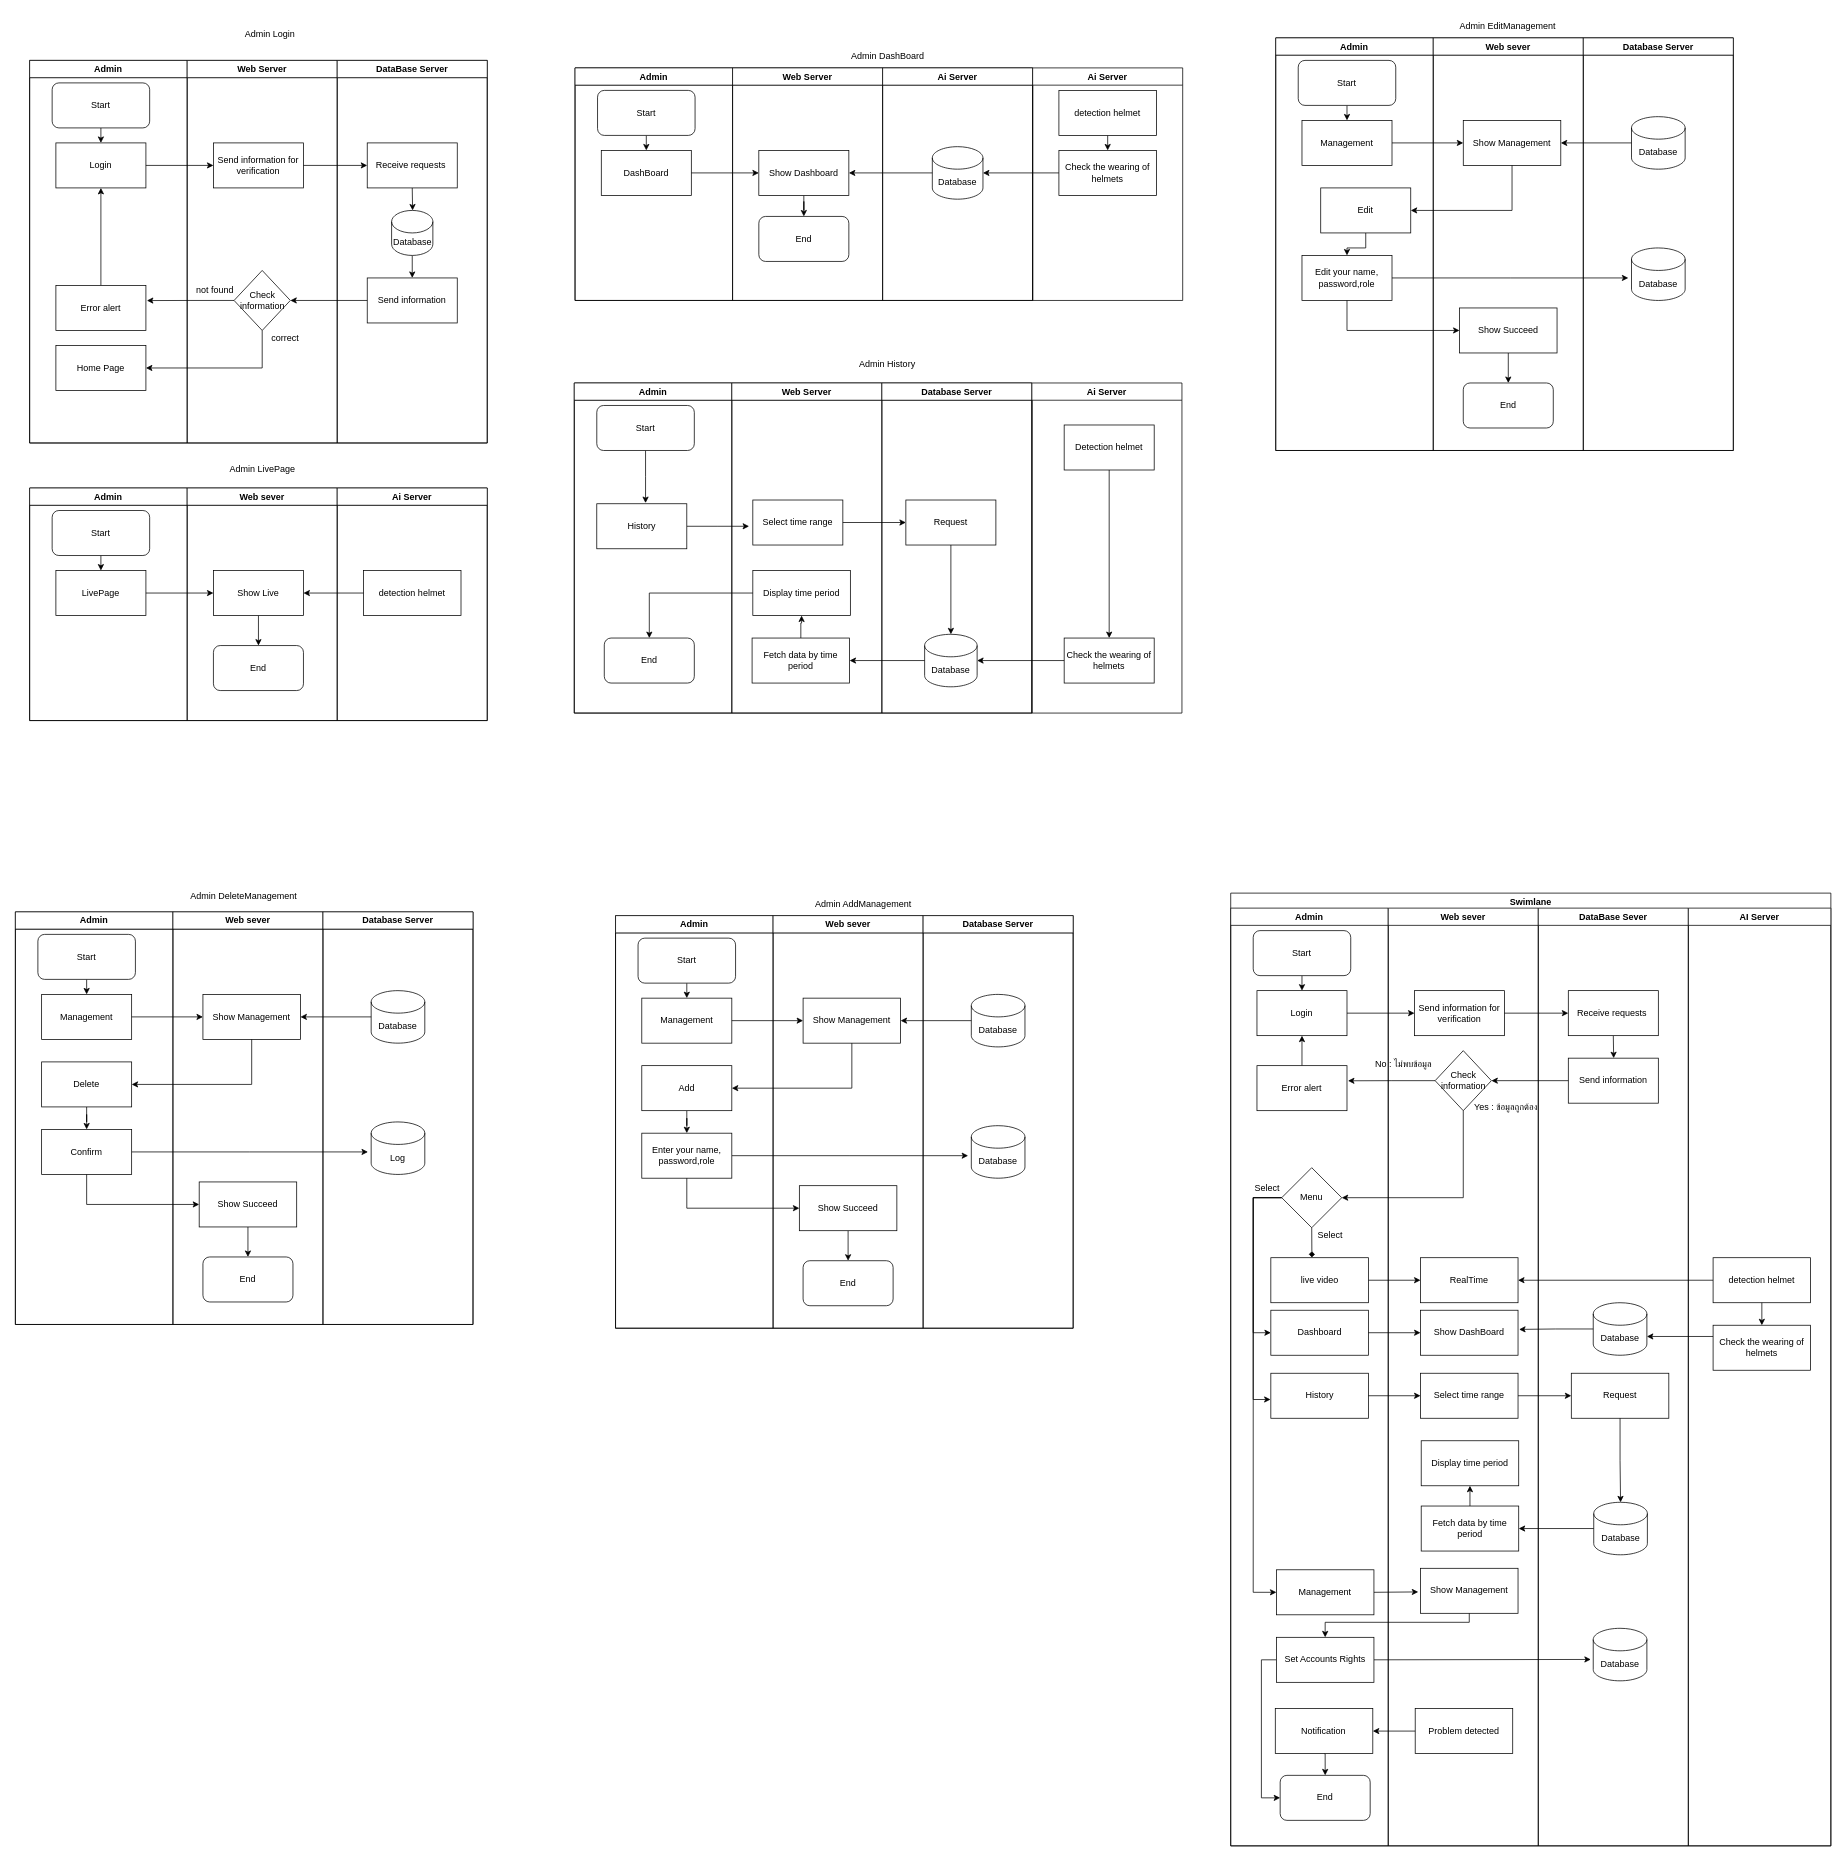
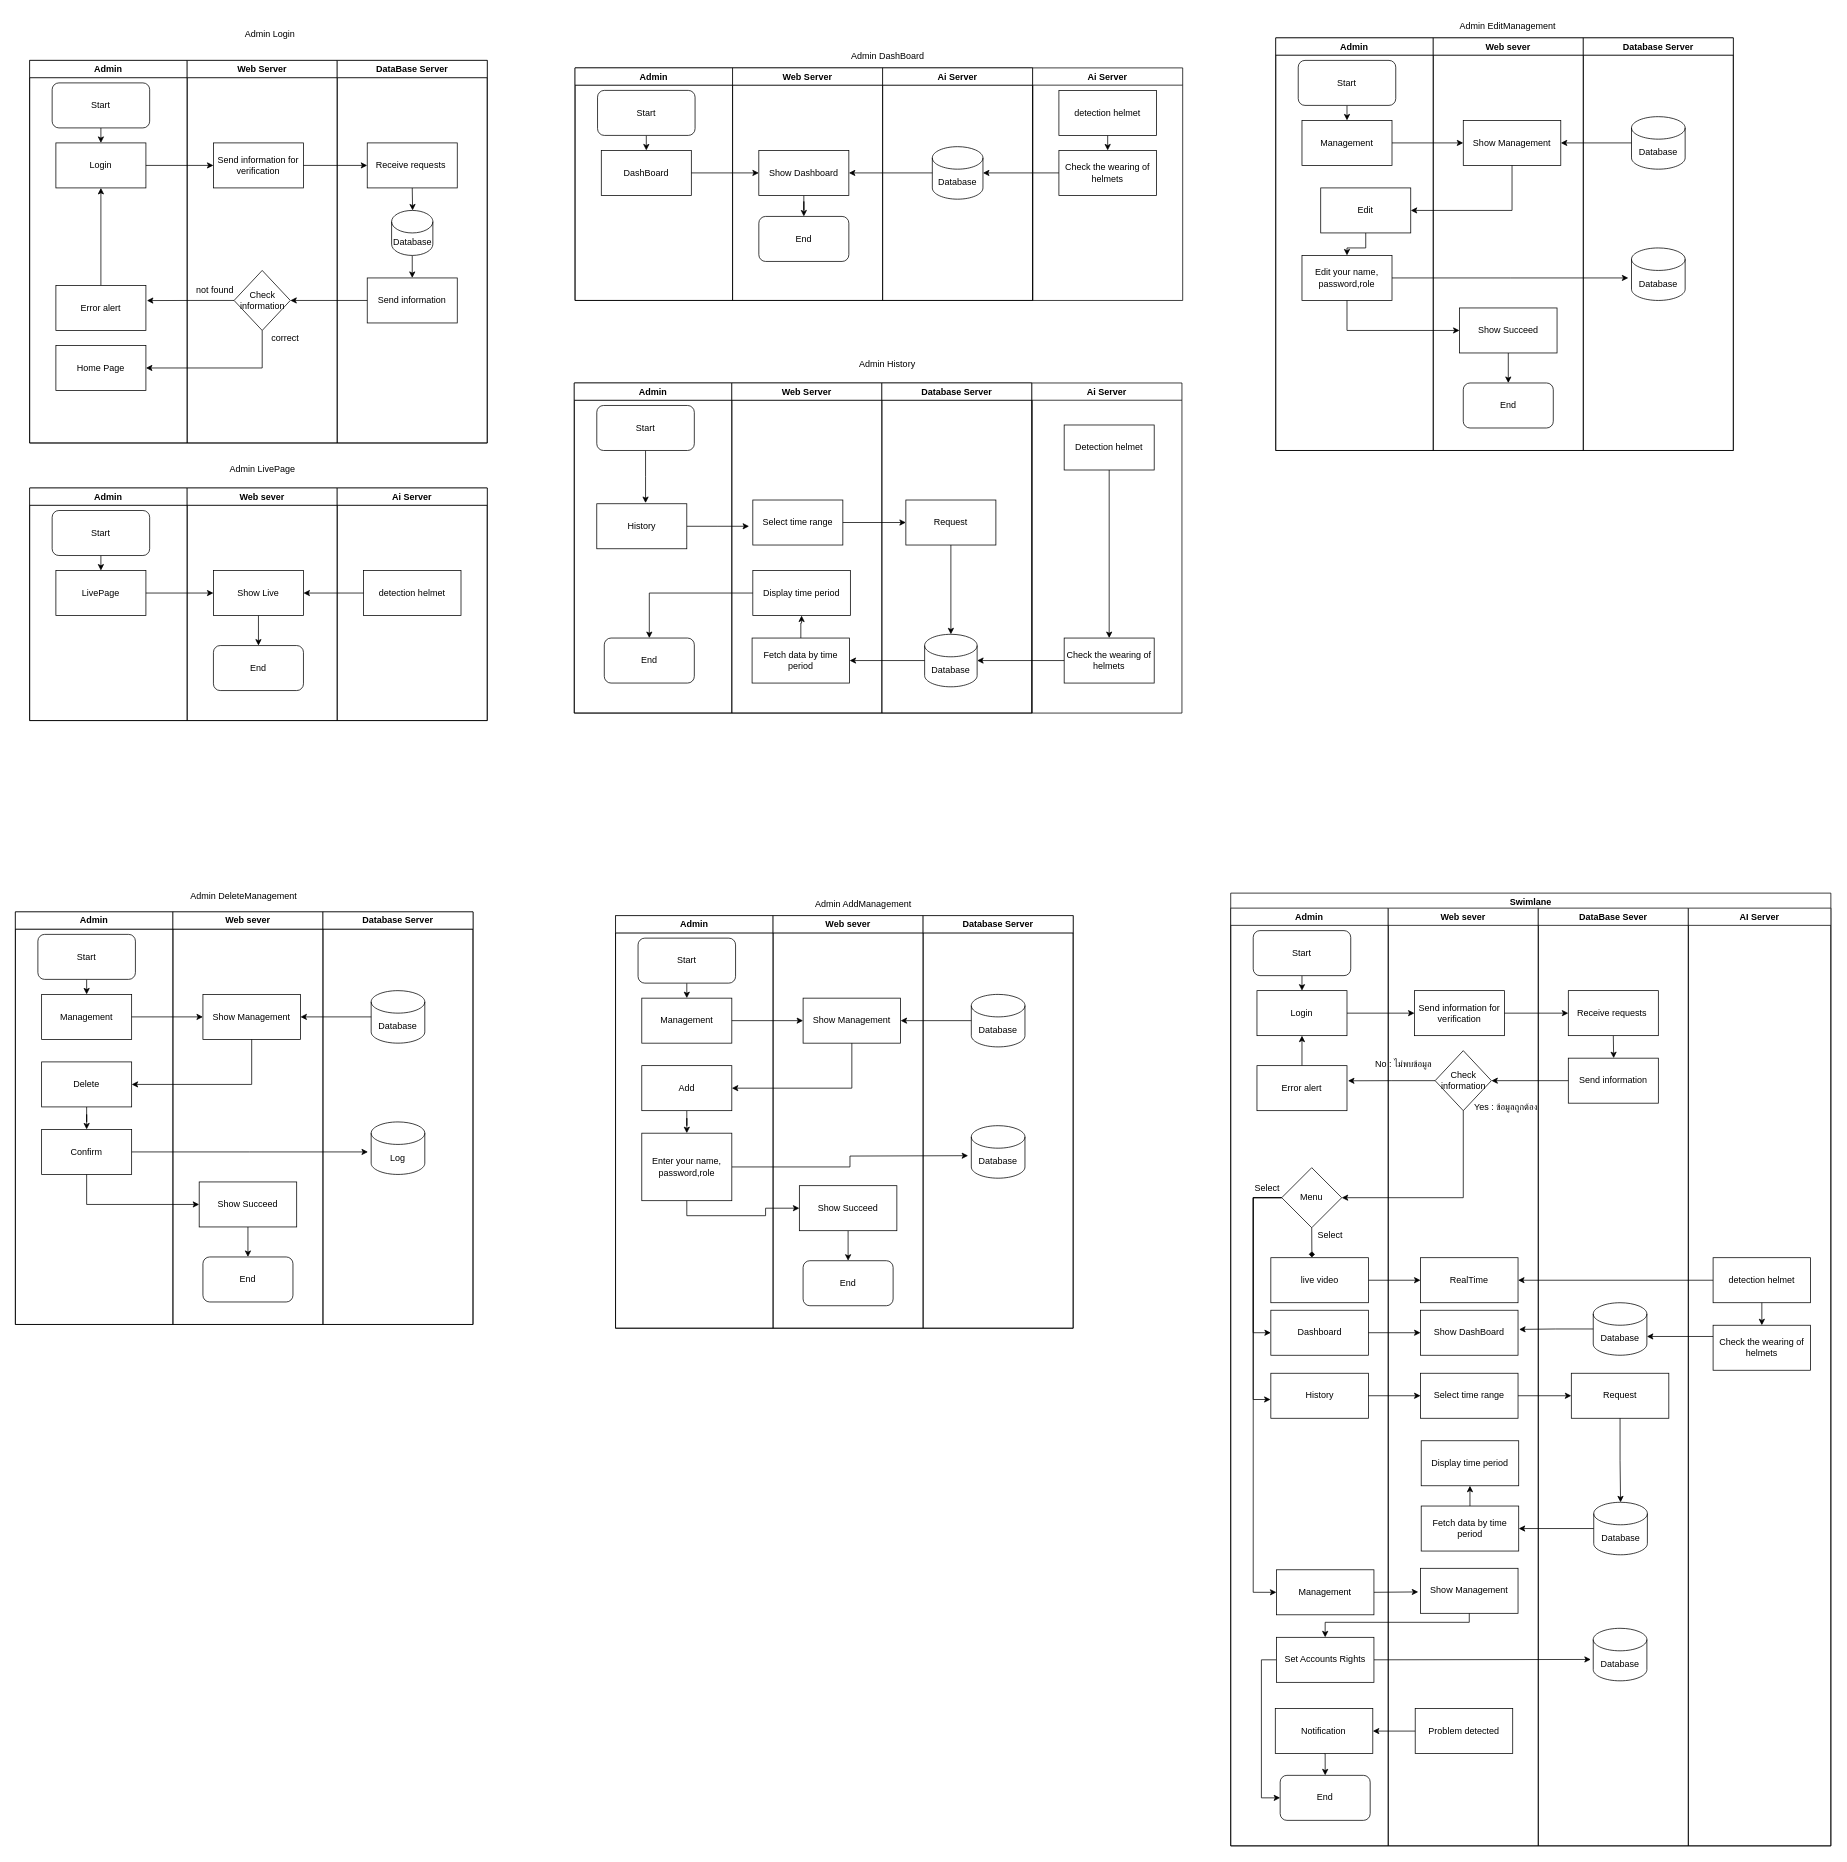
(687, 1155) -> (687, 1167)
